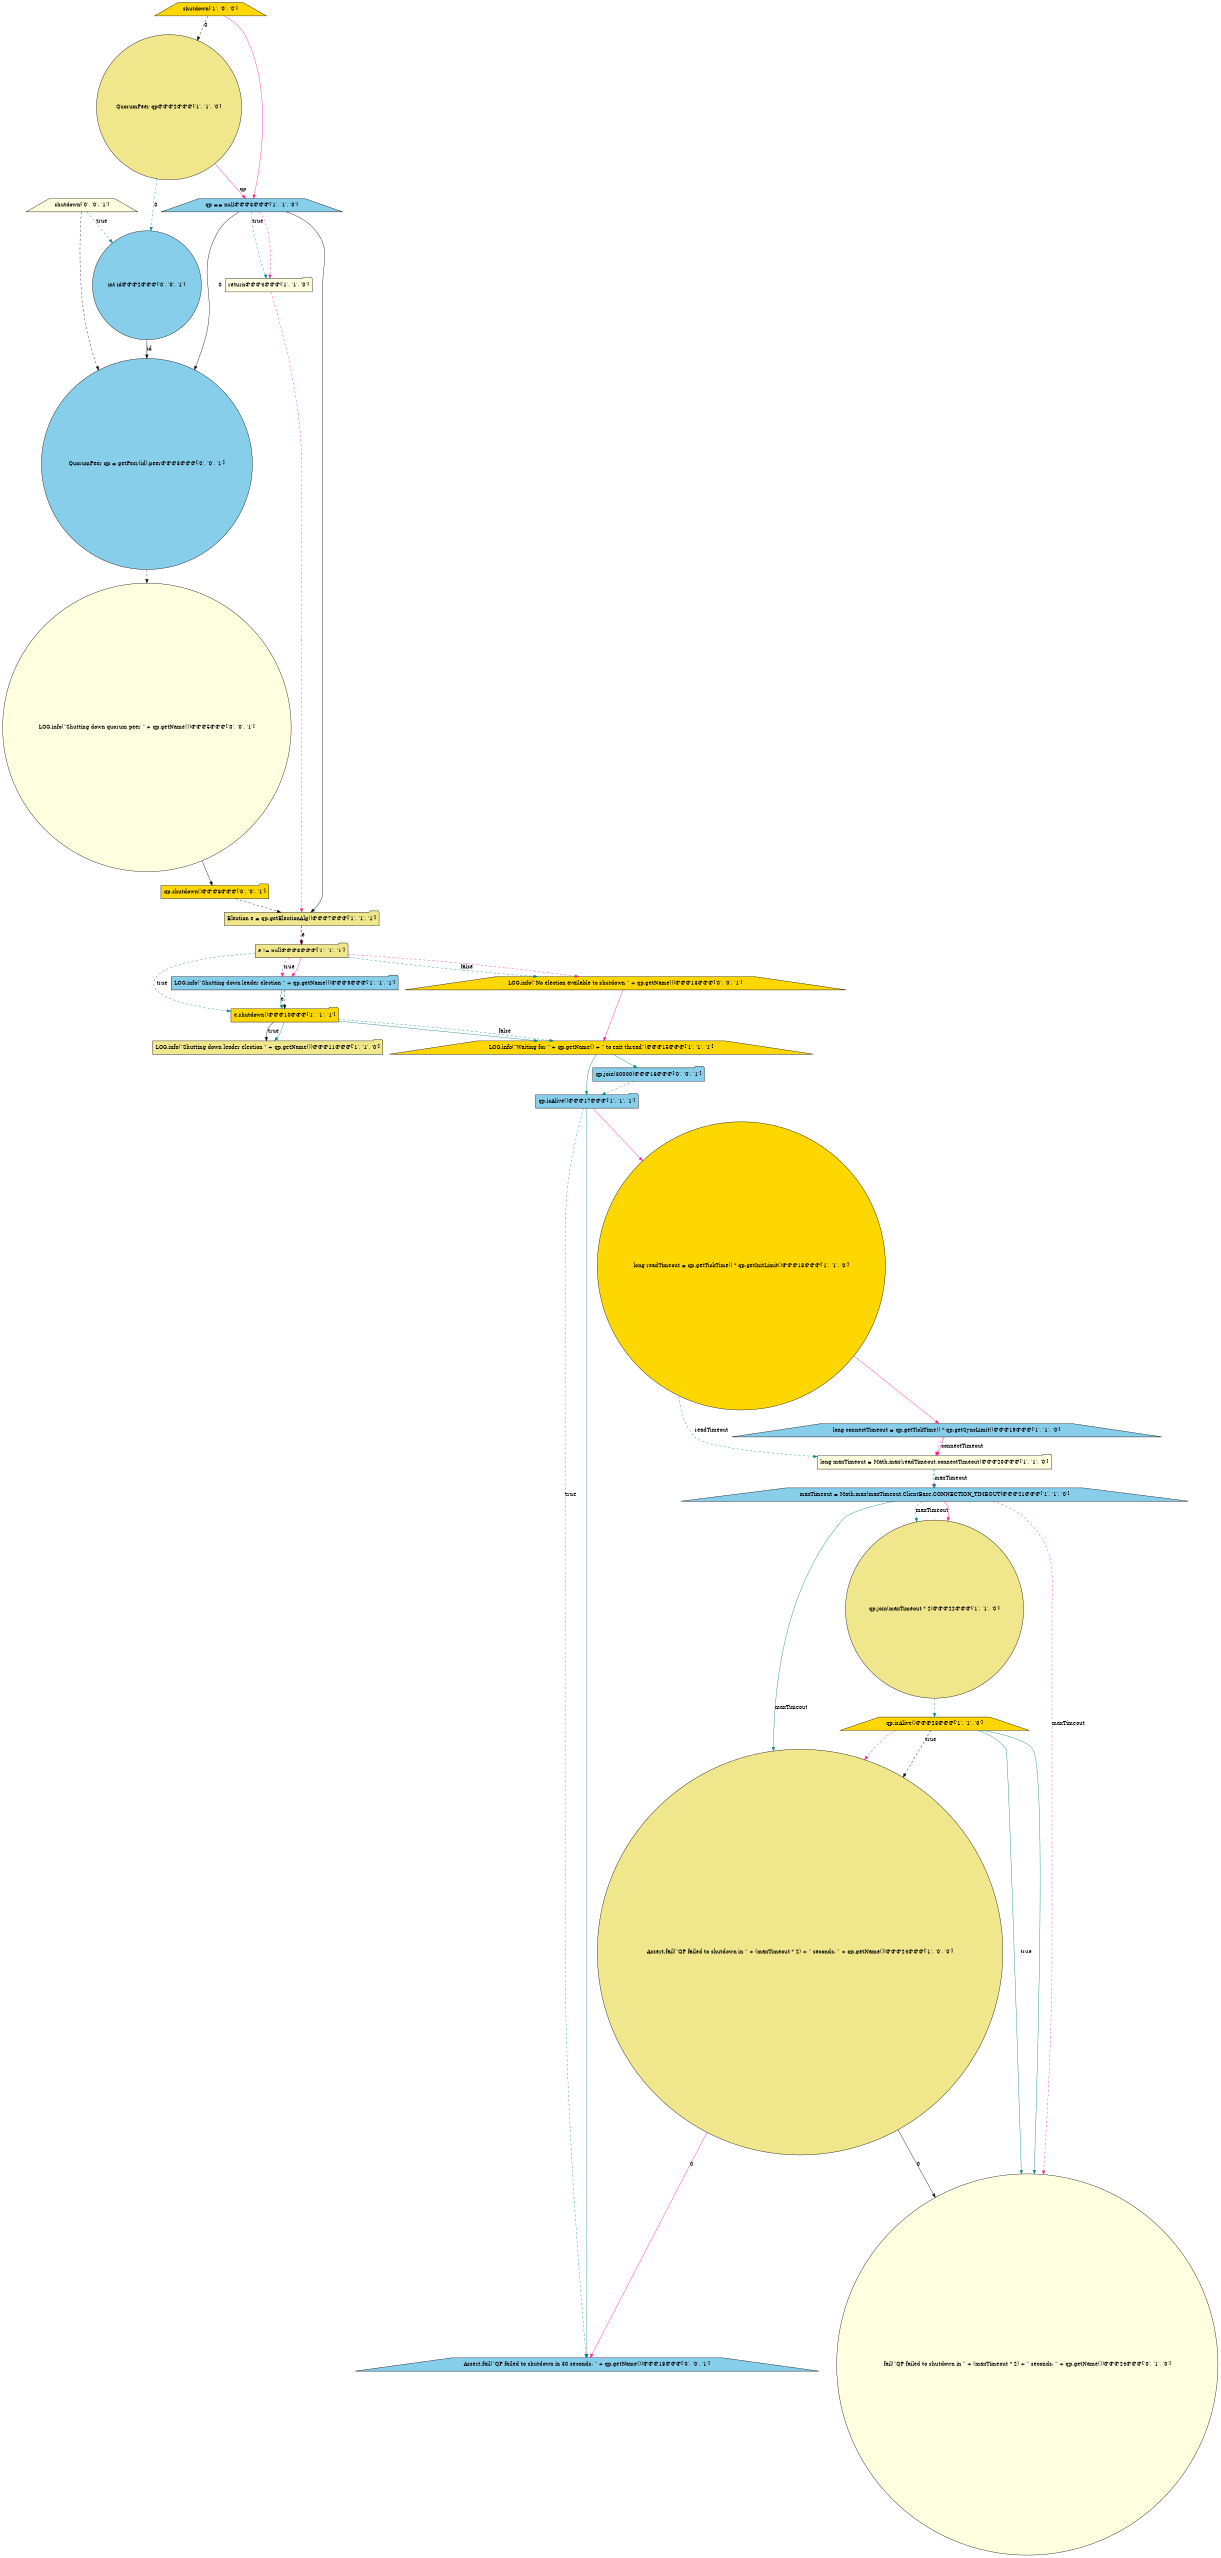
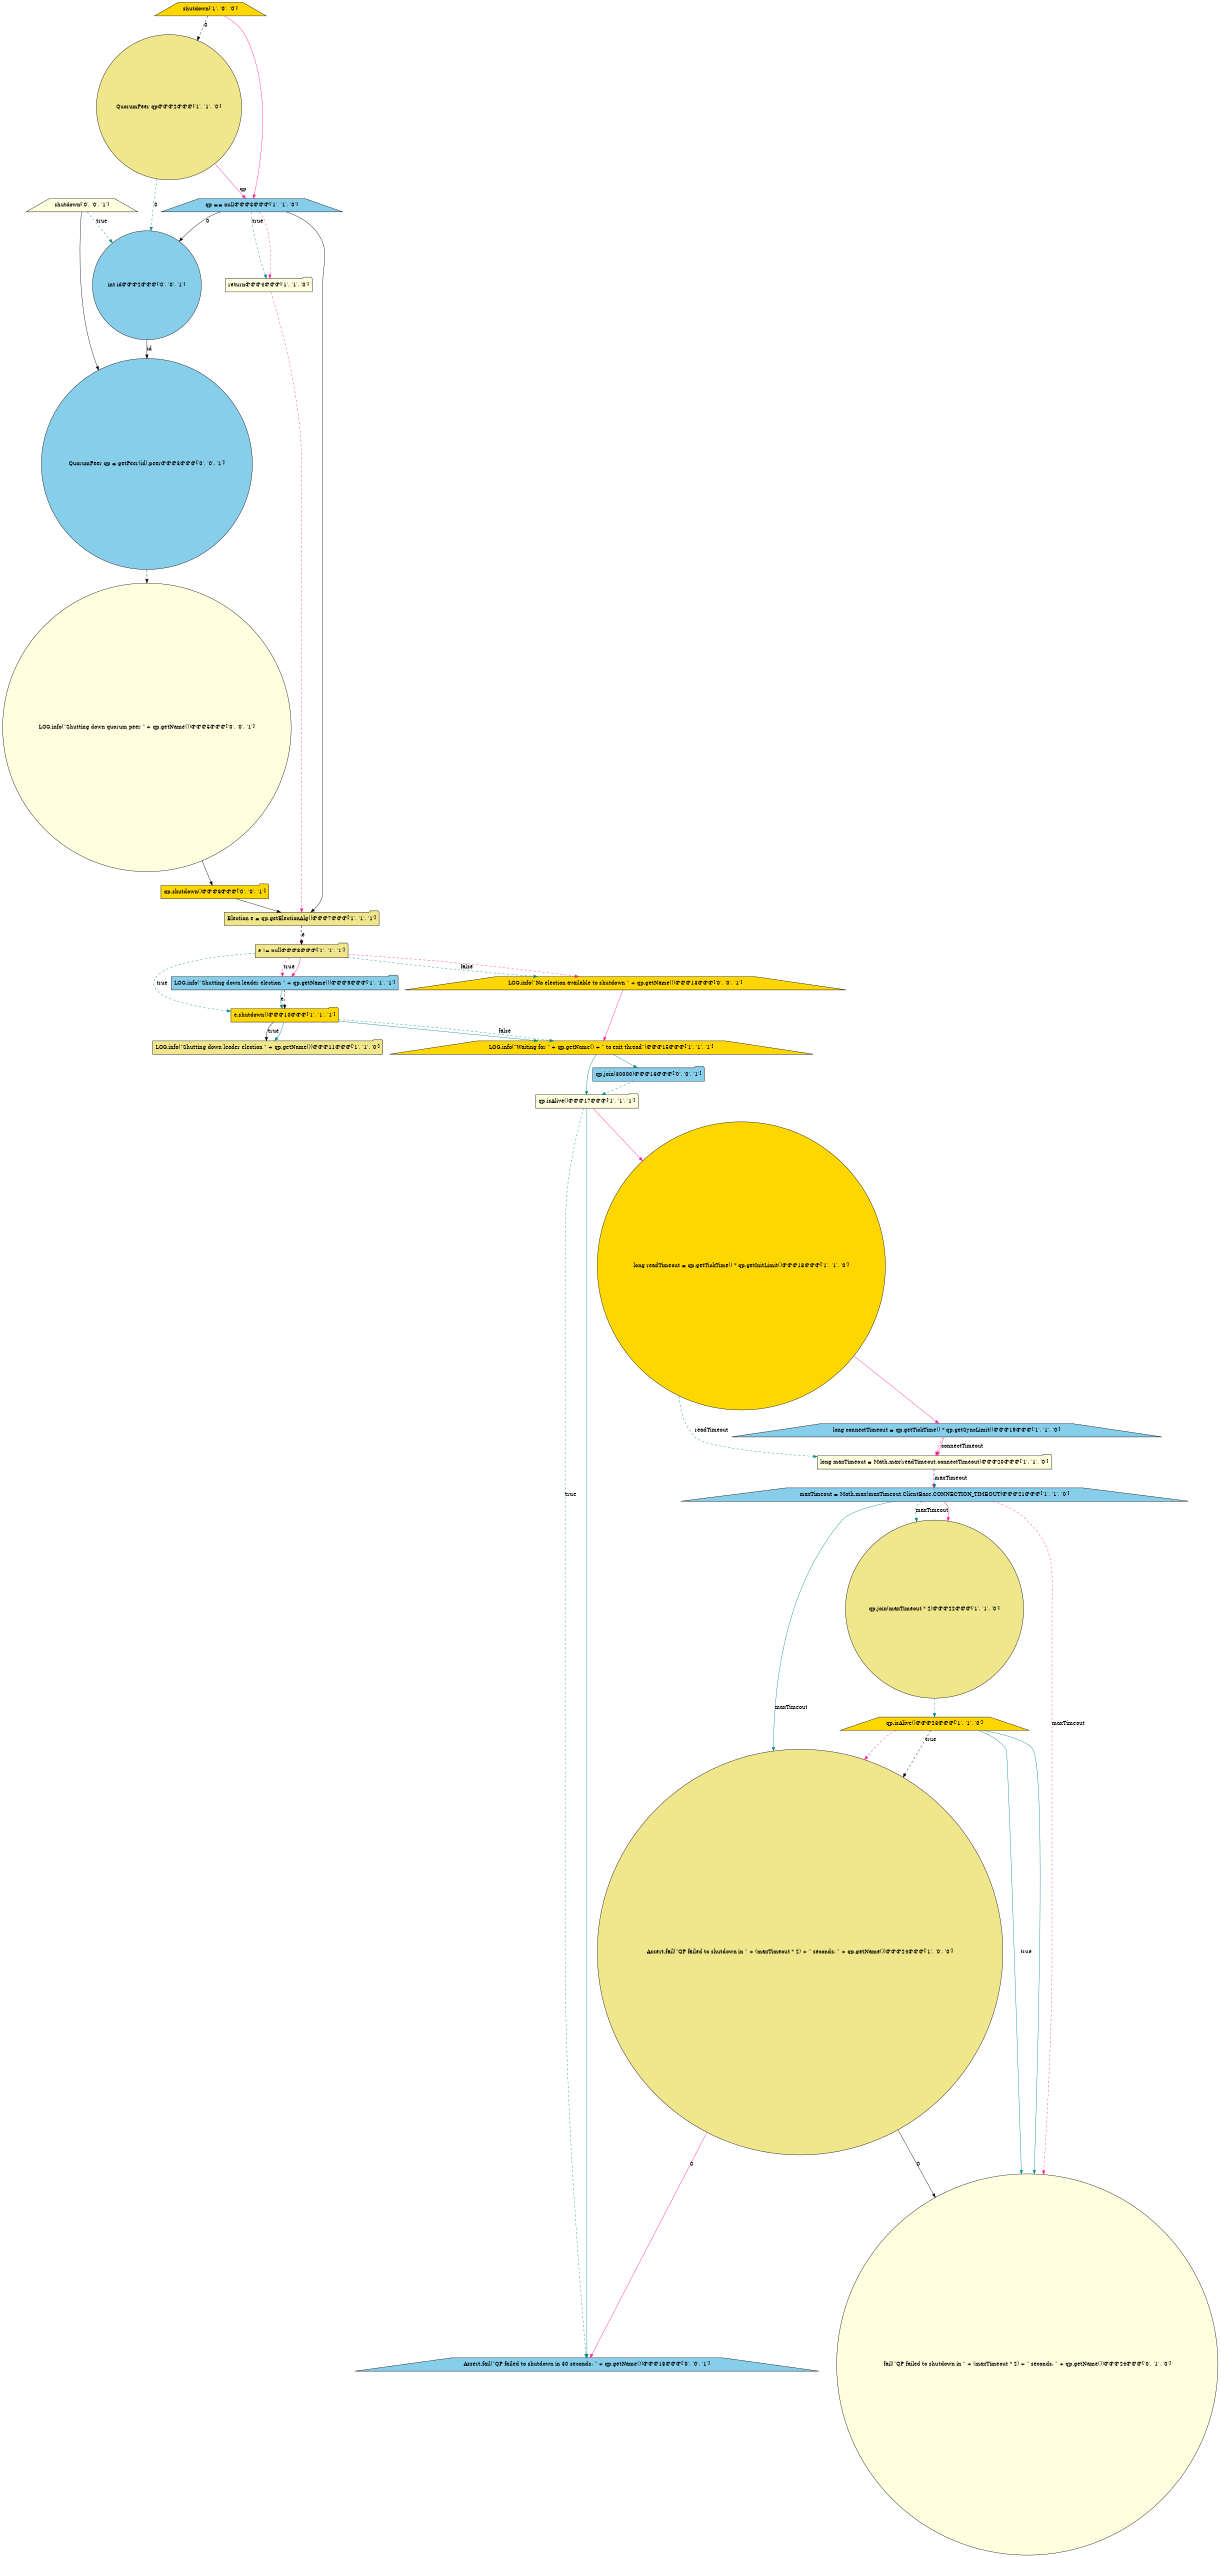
(208, 284) -> (200, 223)
(81, 290) -> (81, 290)
(256, 905) -> (256, 905)
(587, 1101) -> (587, 1101)
